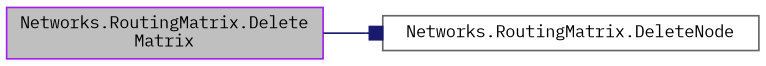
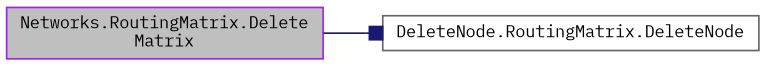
(571, 33) -> (571, 33)
